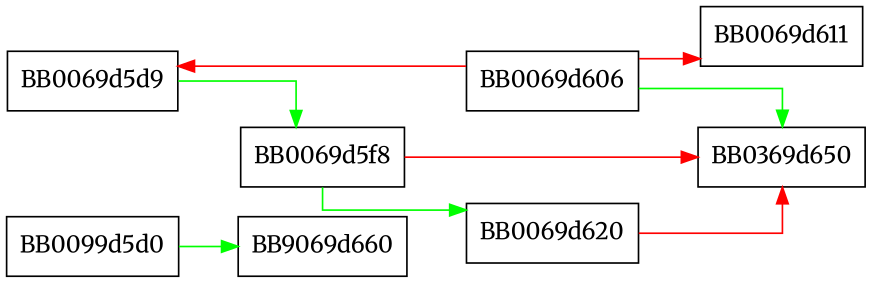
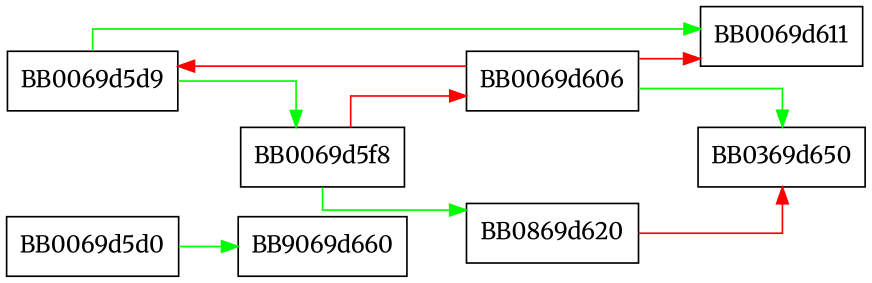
none -> (377, 29)
(543, 157) -> (385, 96)
(552, 233) -> (552, 233)
(93, 246) -> (93, 246)
